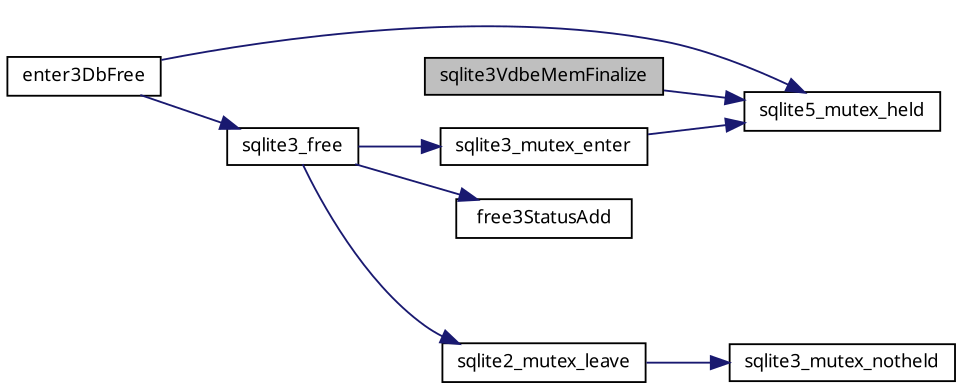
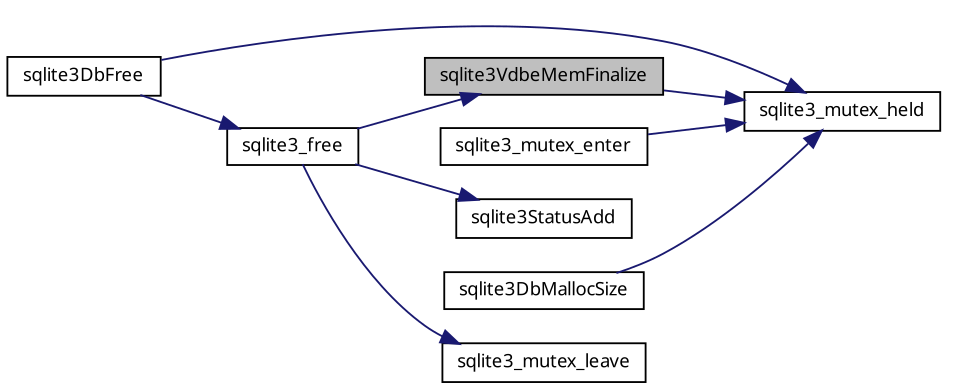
(84, 76) -> (84, 76)
(842, 111) -> (842, 111)
(390, 147) -> (410, 114)
(544, 219) -> (544, 219)
none -> (544, 291)
(544, 363) -> (544, 363)
(842, 363) -> none
